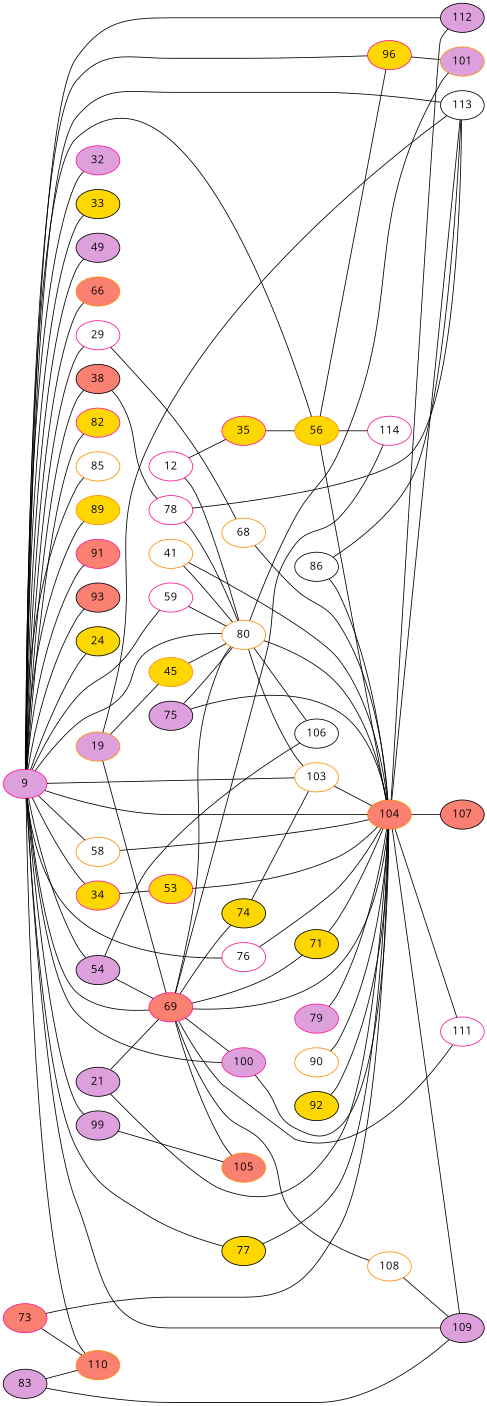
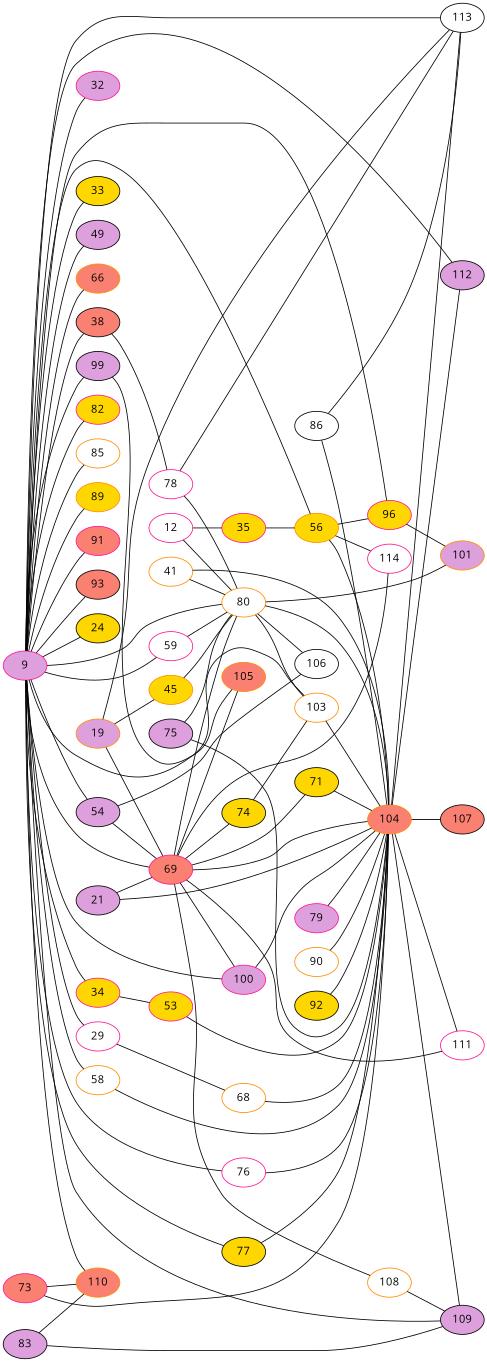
(213, 815) -> none
